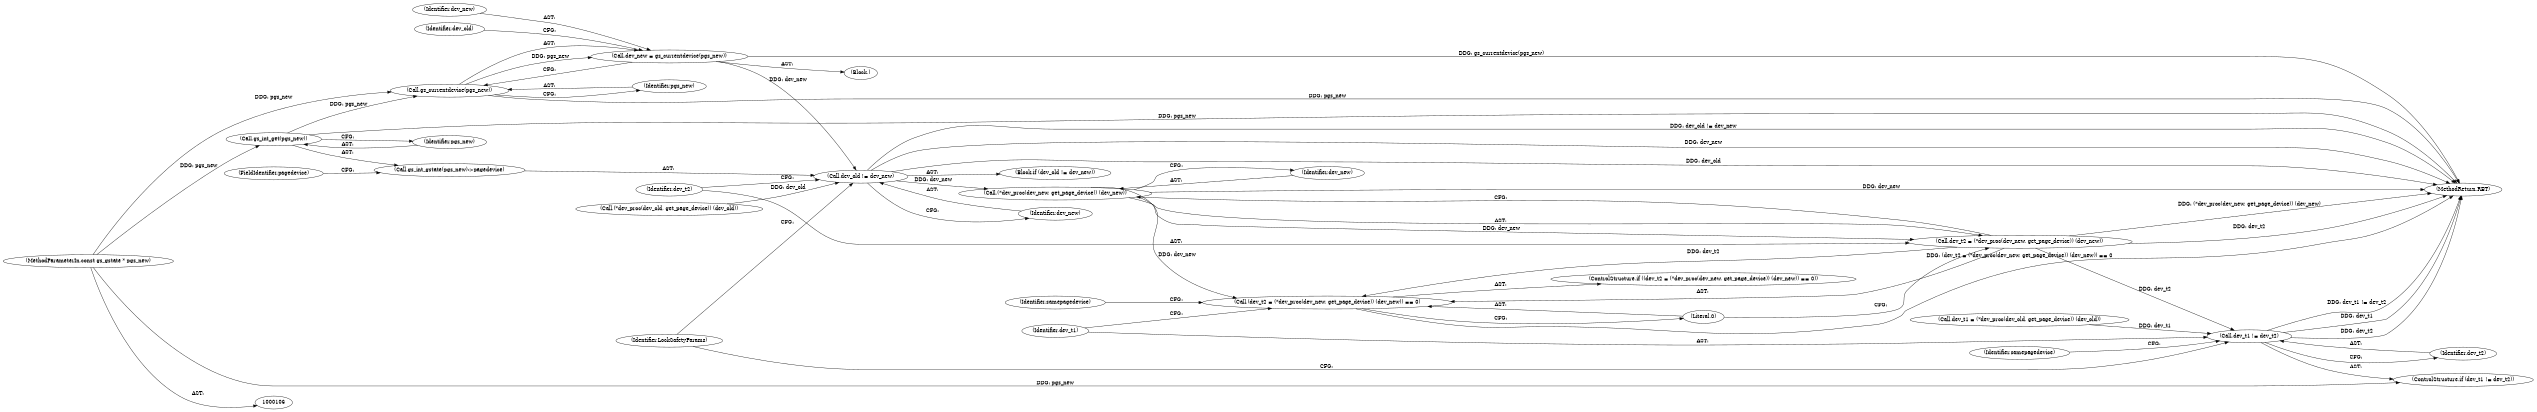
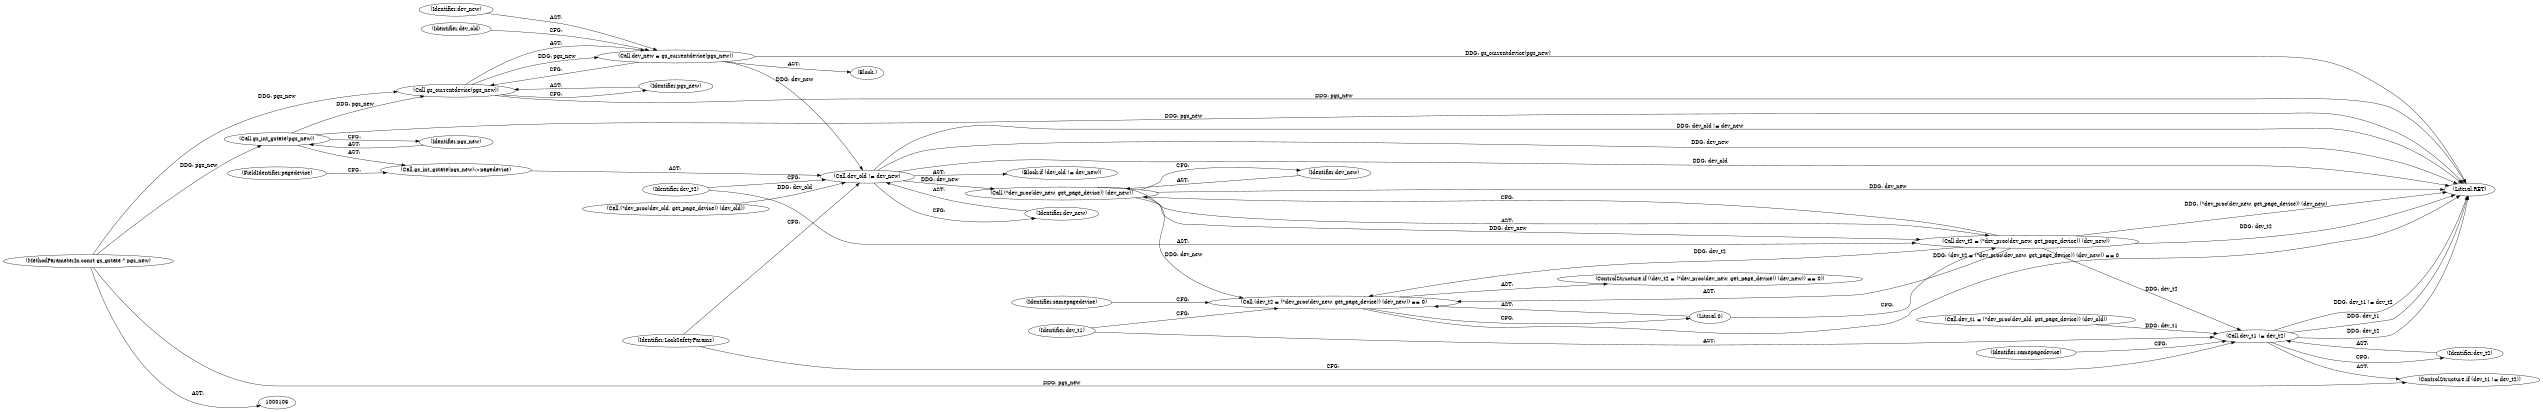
(274, 139) -> (277, 139)
(2463, 190) -> (2470, 190)
